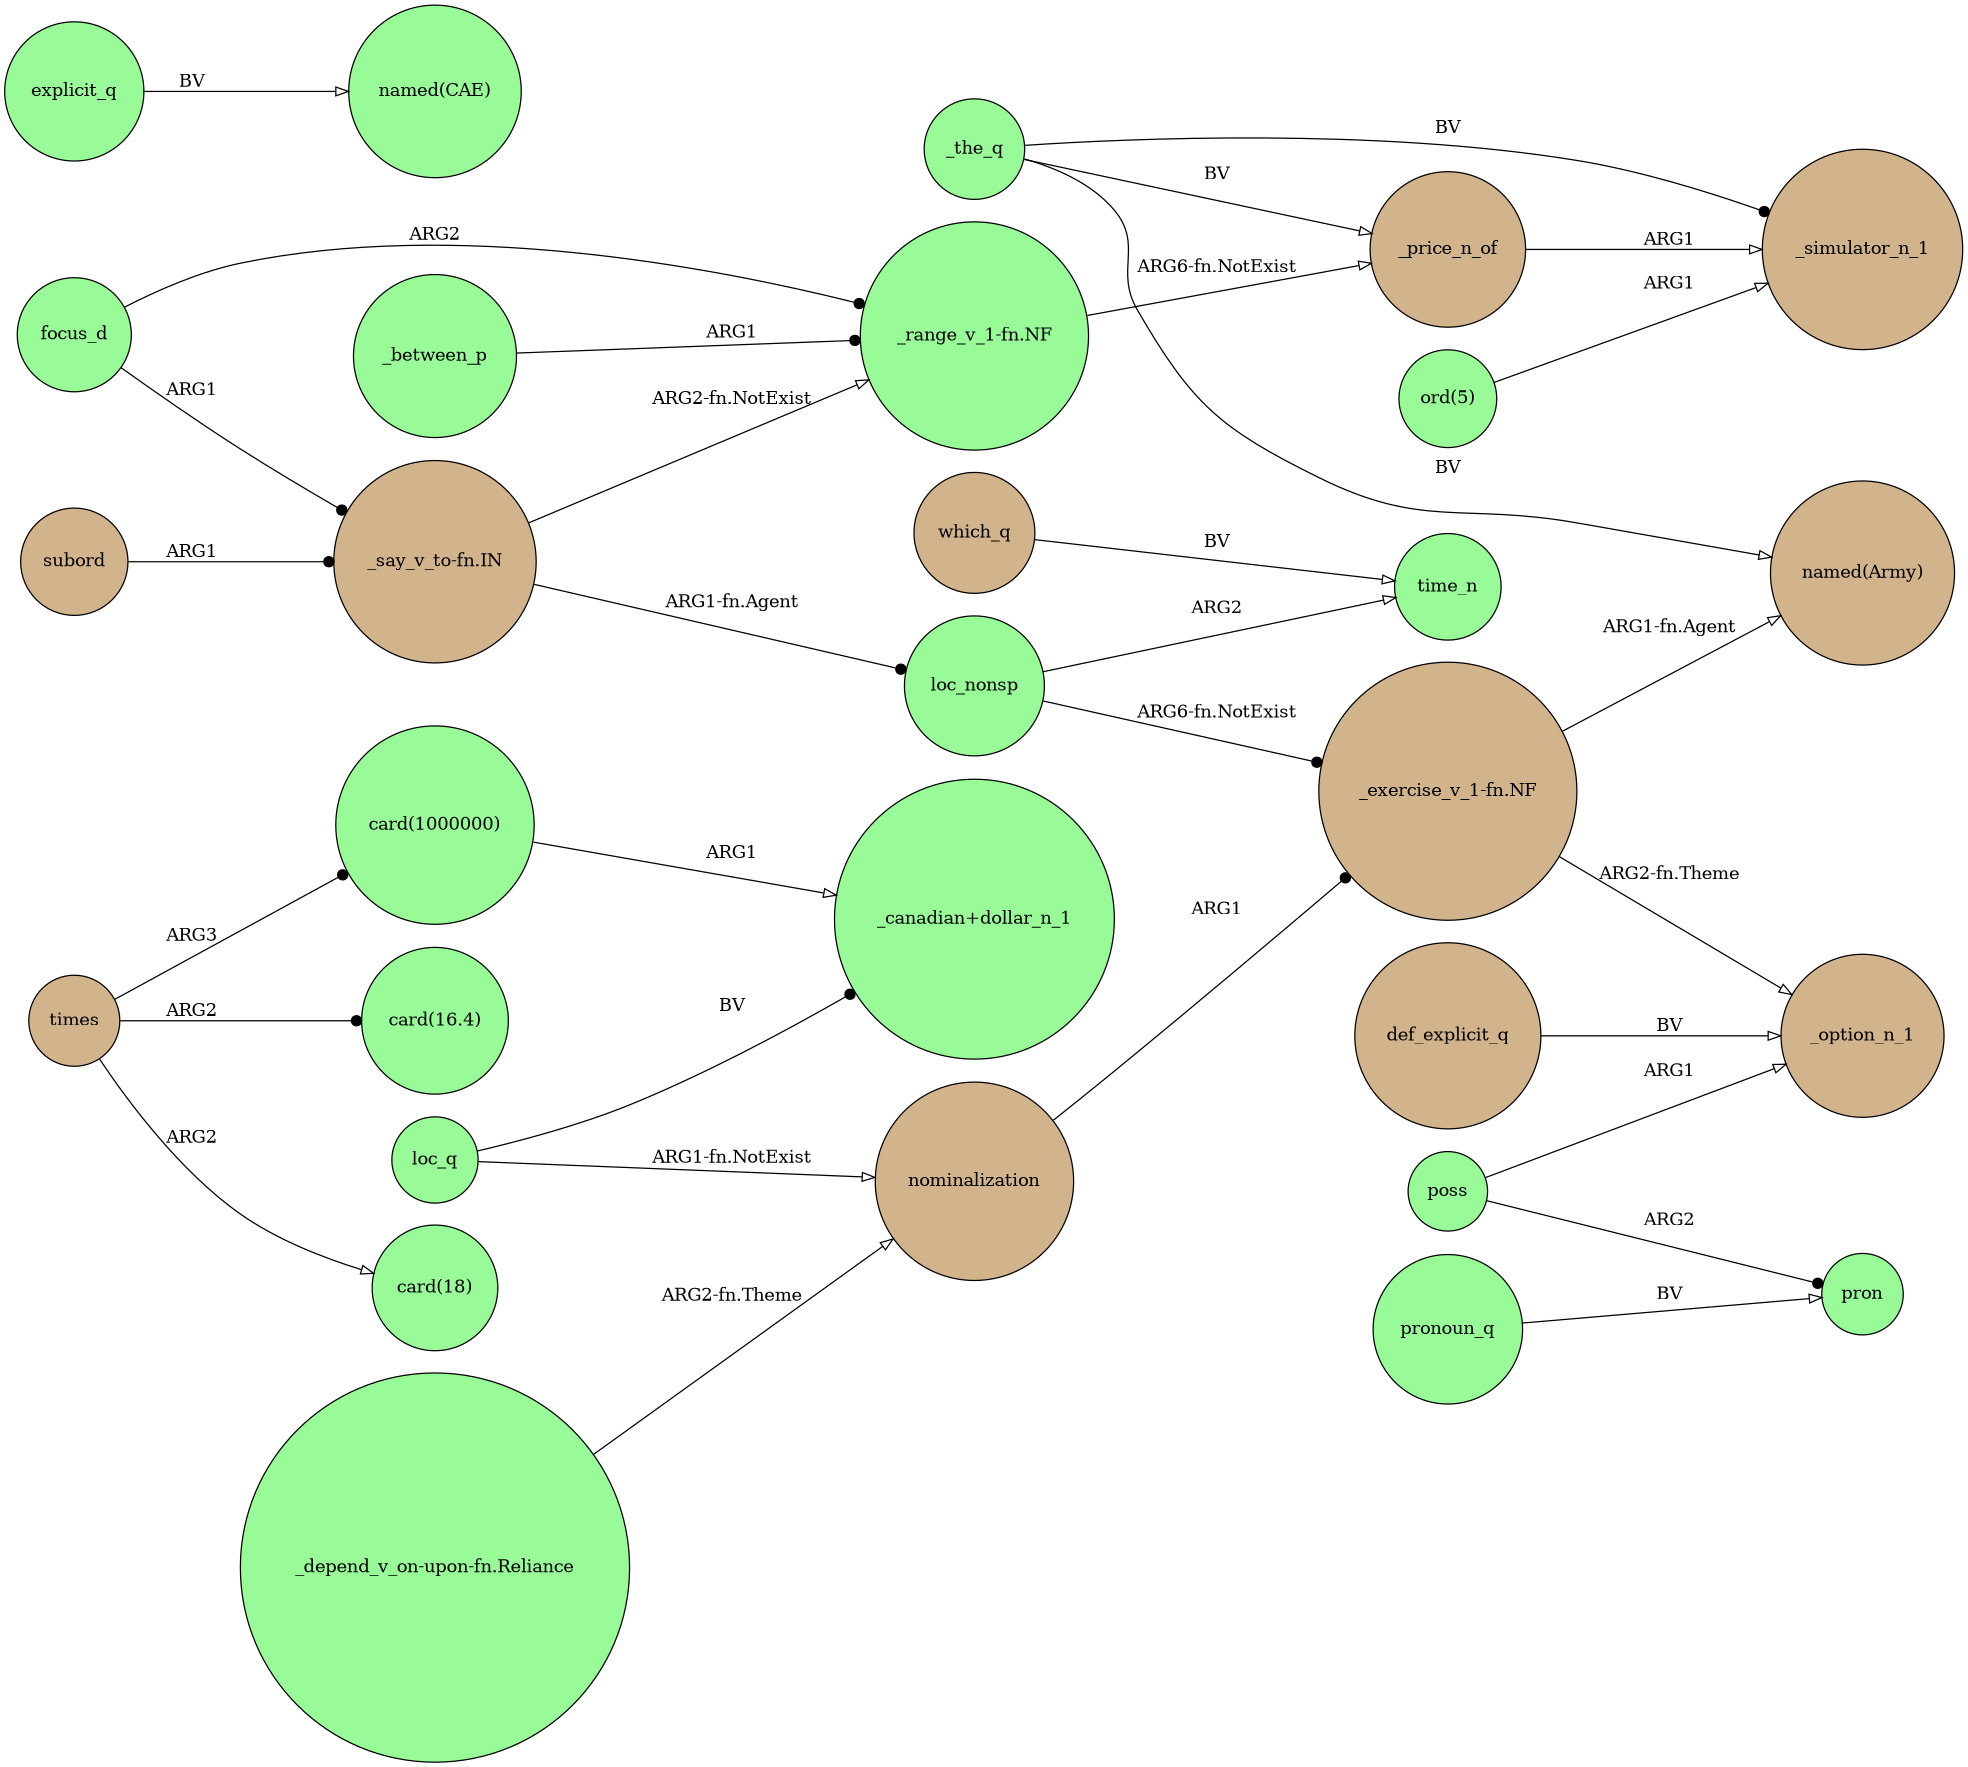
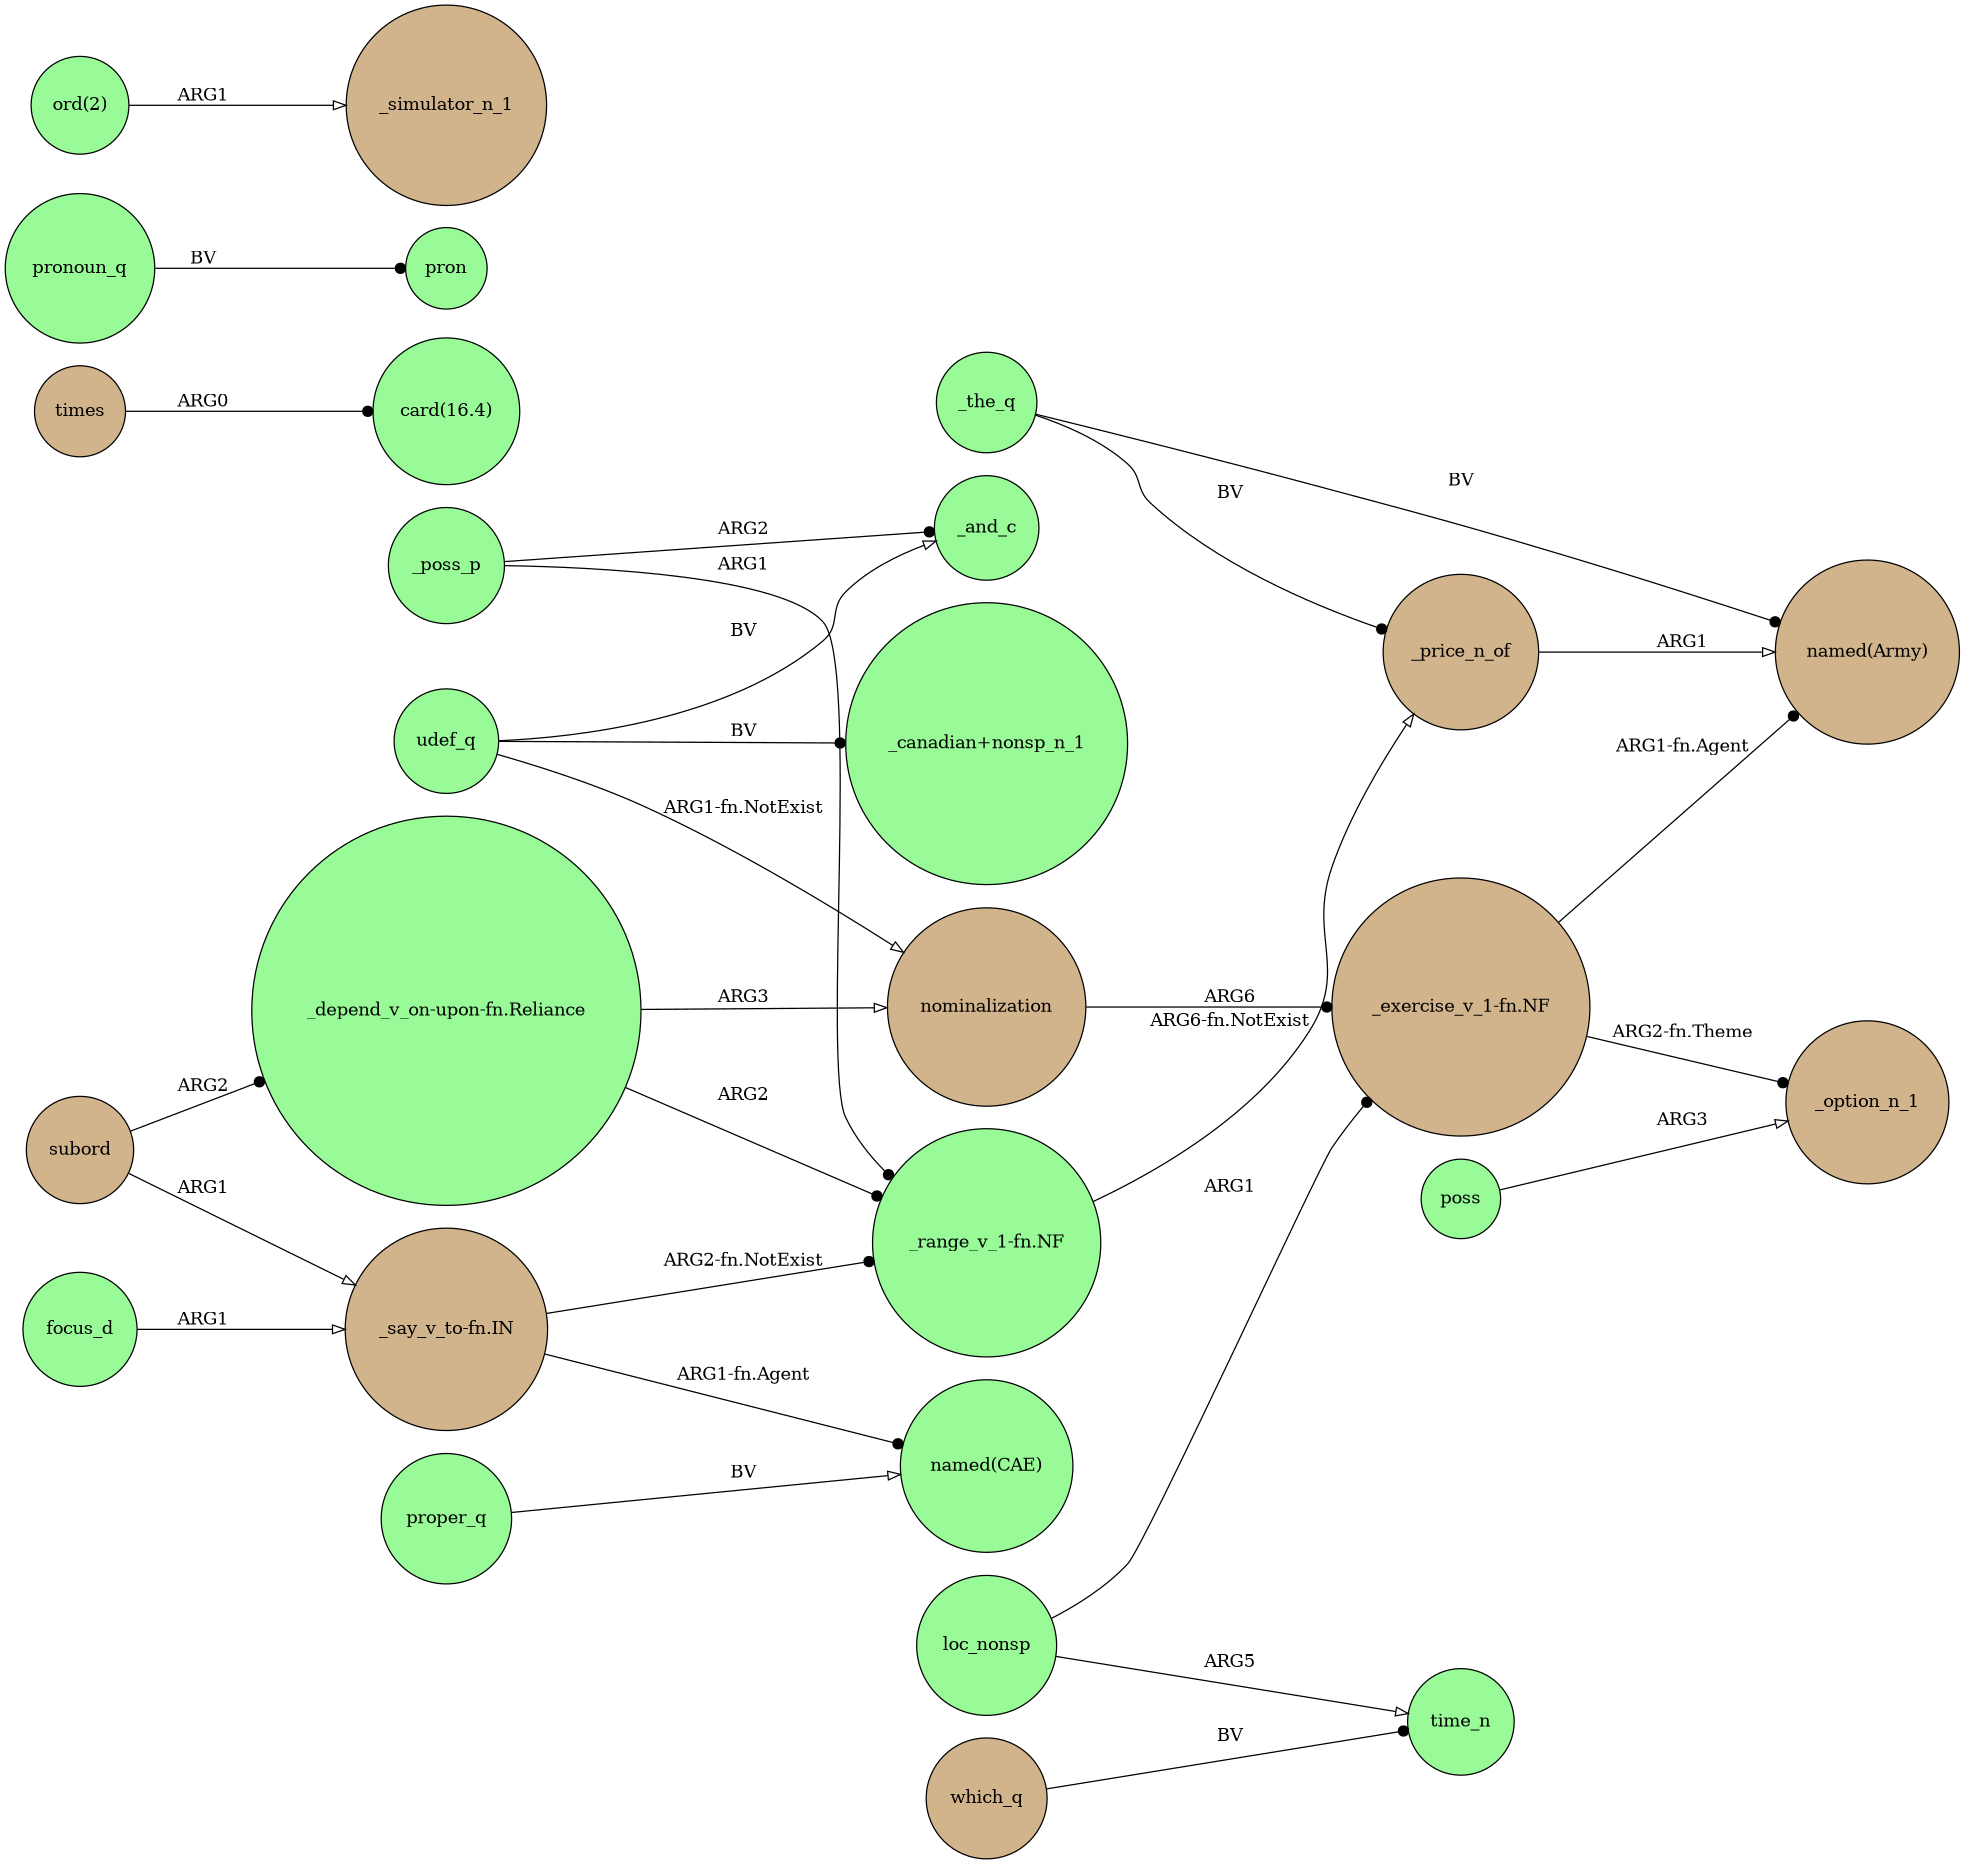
(74, 91) -> (446, 1519)
(1396, 142) -> none
(1192, 195) -> (1193, 537)
(487, 246) -> (749, 1141)
(1638, 249) -> (1650, 652)
(435, 356) -> (446, 566)
(1448, 399) -> (80, 105)
(227, 441) -> (235, 1329)
(693, 454) -> (705, 1288)
(1313, 475) -> (1405, 510)
none -> (987, 528)
(1208, 560) -> (1222, 1760)
(226, 562) -> (236, 1226)
(1217, 609) -> (1230, 1662)
(715, 626) -> (719, 1398)
(1666, 676) -> (1674, 821)
(1217, 713) -> (1230, 1187)
(435, 825) -> none
(1217, 910) -> (1230, 998)
(974, 919) -> (987, 744)
(1670, 922) -> (1682, 1059)
(192, 1011) -> (203, 402)
(1448, 1036) -> none
(1669, 1072) -> (1682, 1120)
none -> (193, 1107)
(435, 1160) -> (446, 741)
(1650, 1241) -> none
(435, 1288) -> none
(732, 1296) -> (743, 998)
(1666, 1311) -> (275, 268)
